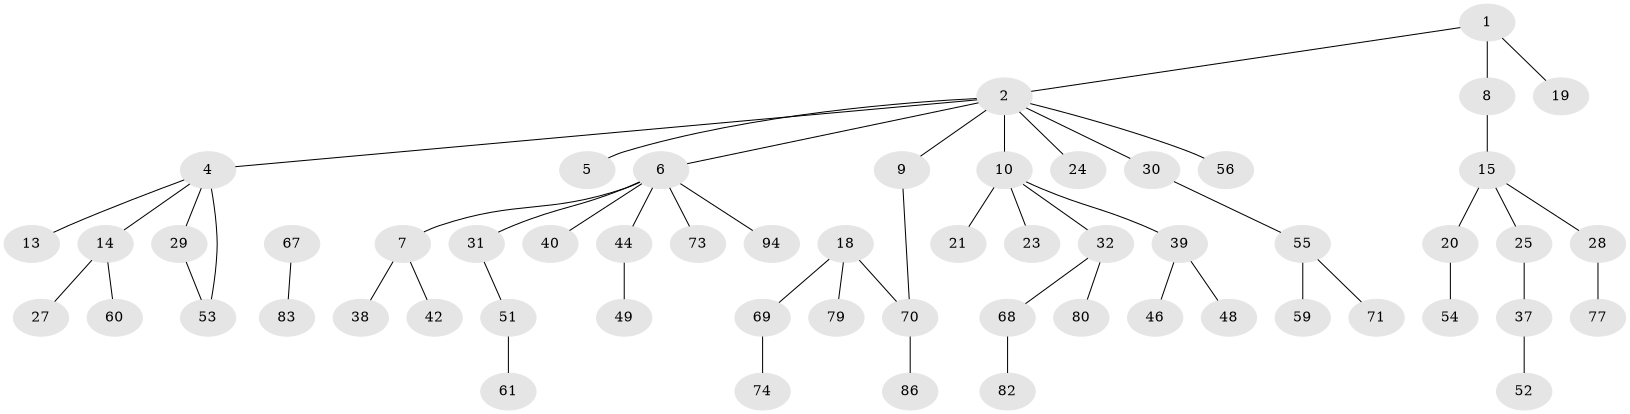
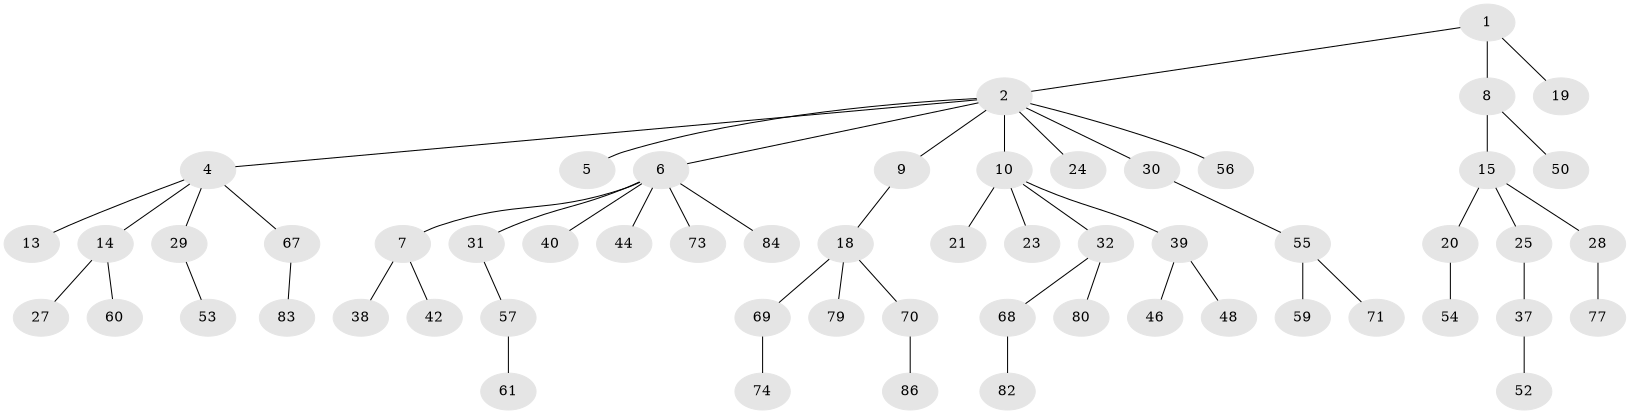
none -> (1561, 170)
(217, 244) -> (250, 207)
(772, 244) -> (772, 244)
(906, 244) -> (874, 207)
(508, 318) -> (508, 318)
(624, 318) -> none
